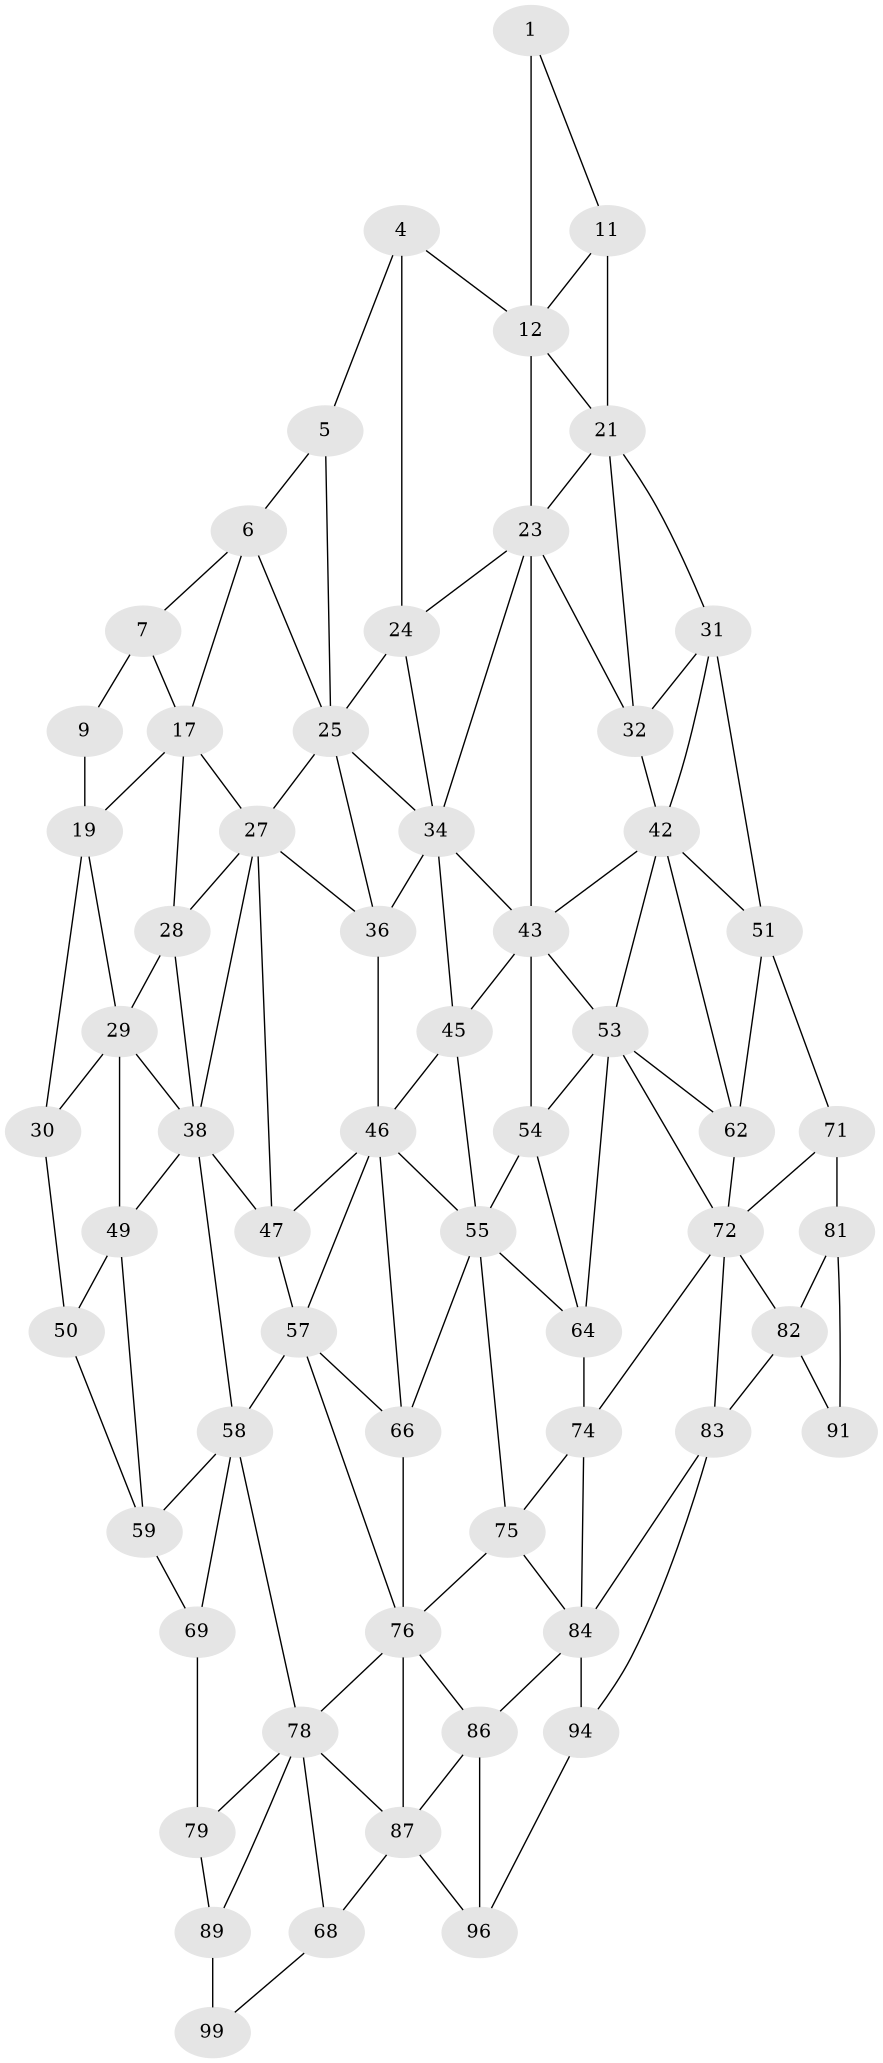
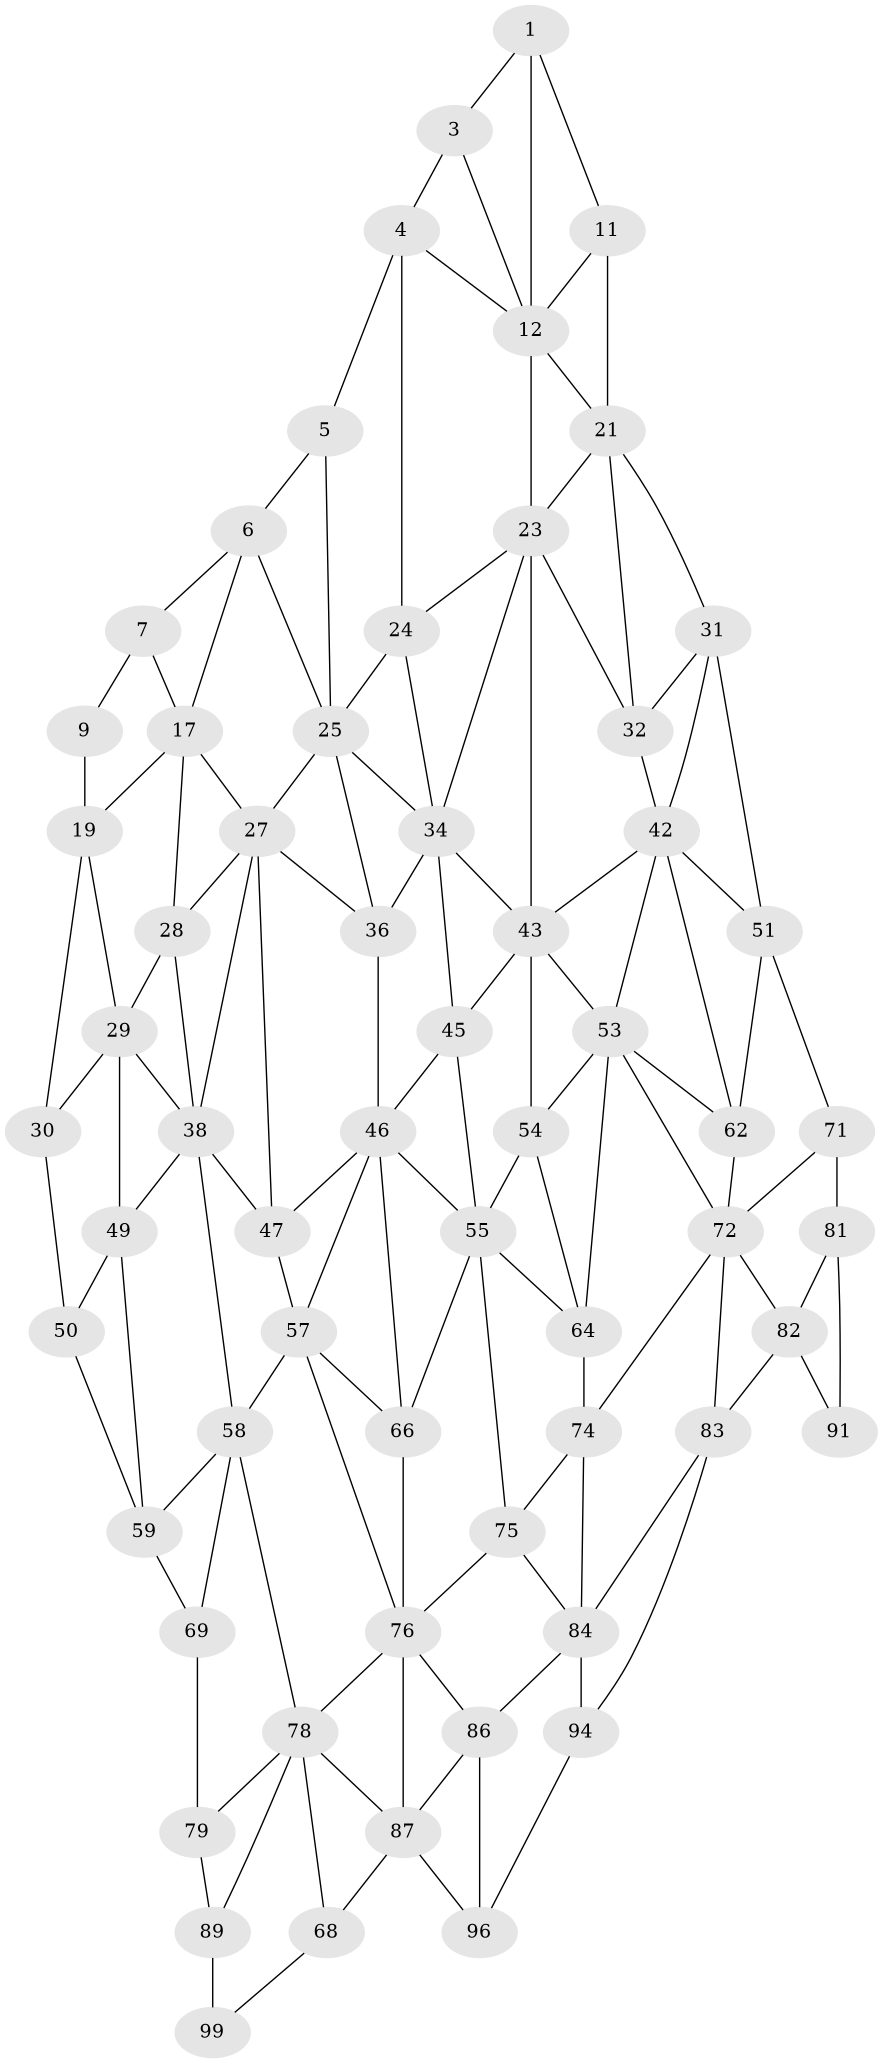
none -> (455, 131)
